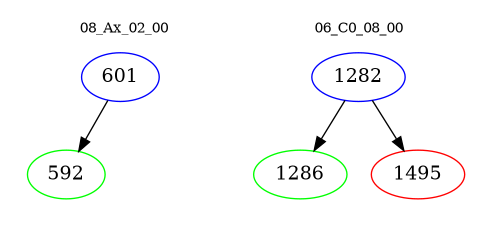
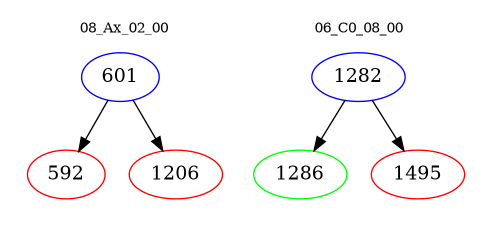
(66, 175) -> (66, 175)
none -> (176, 175)
